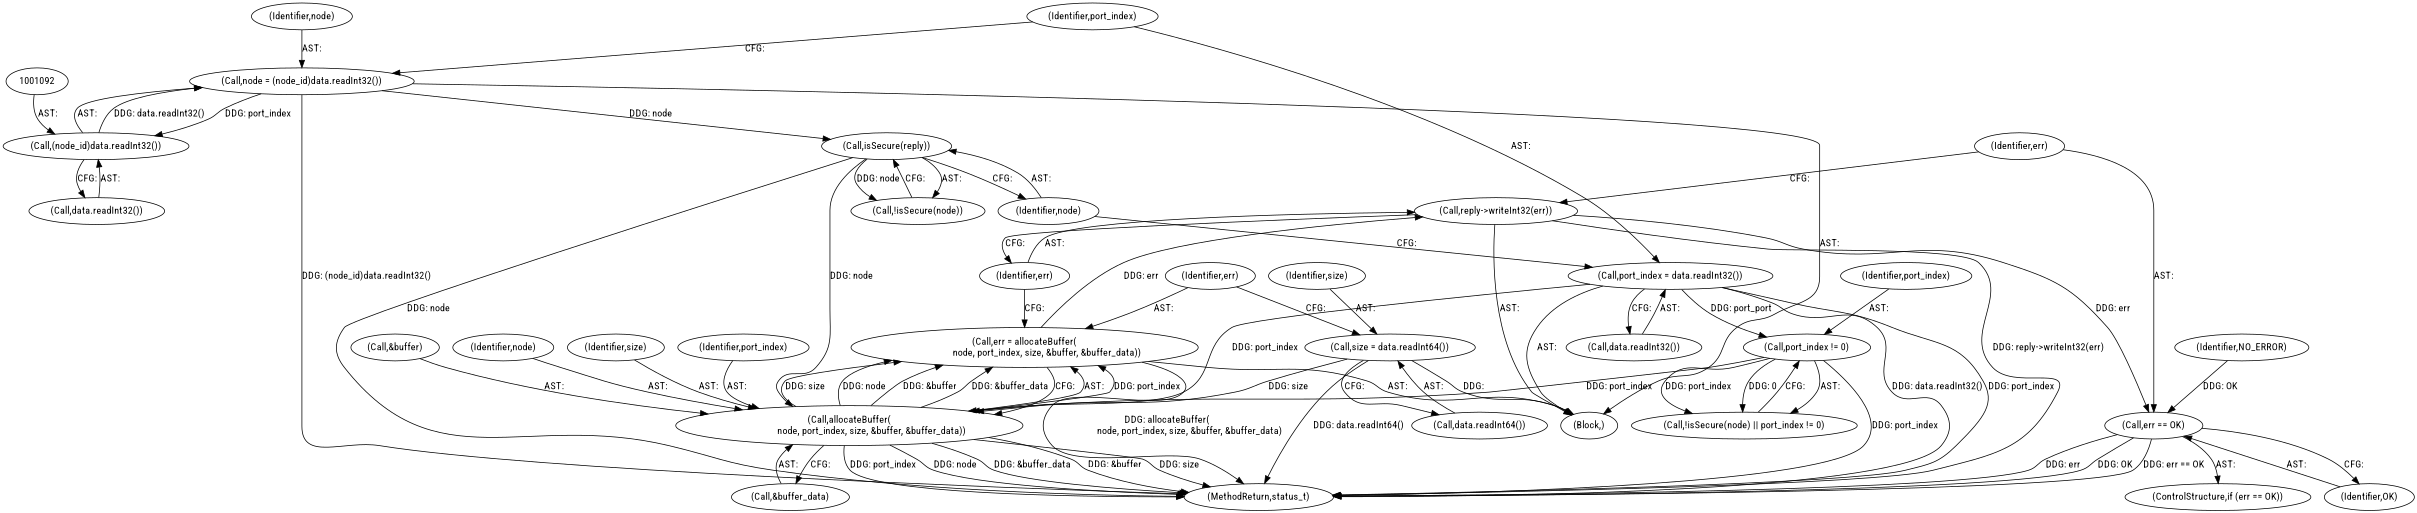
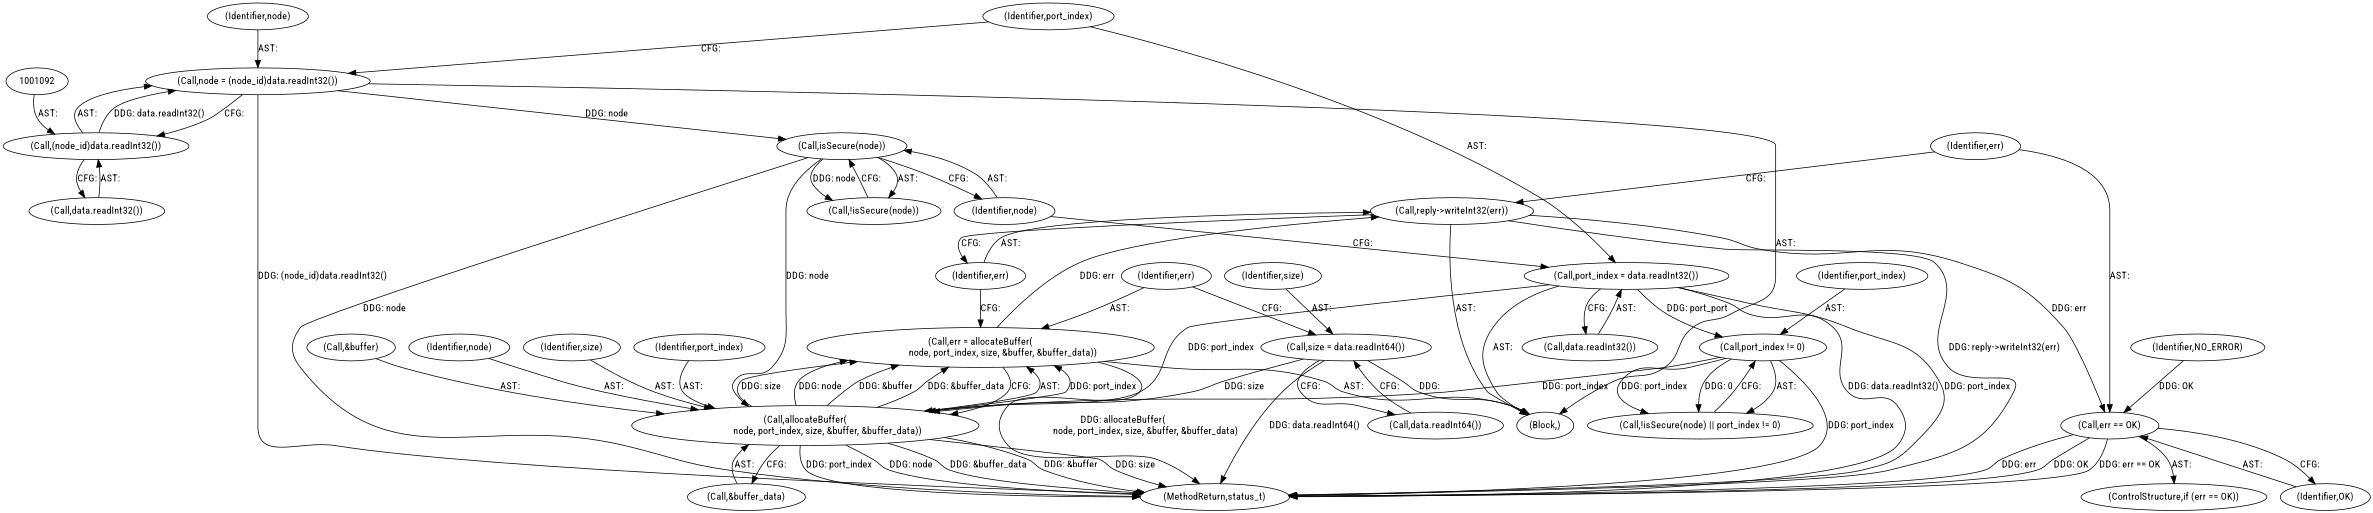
(258, 114) -> (236, 114)
(887, 146) -> (842, 146)
(1435, 387) -> (1391, 387)
